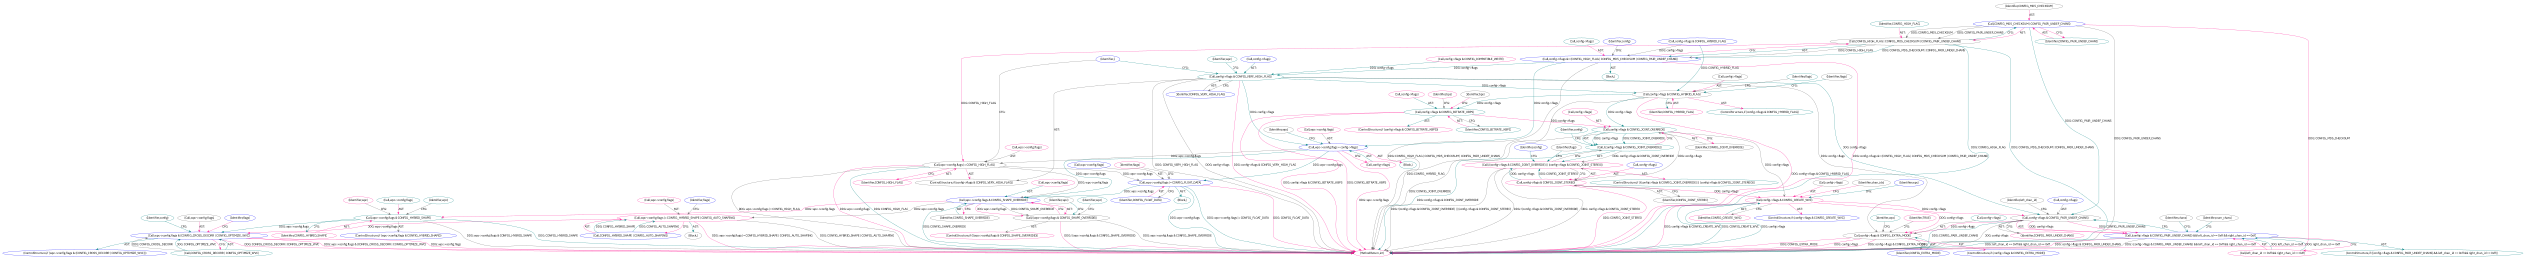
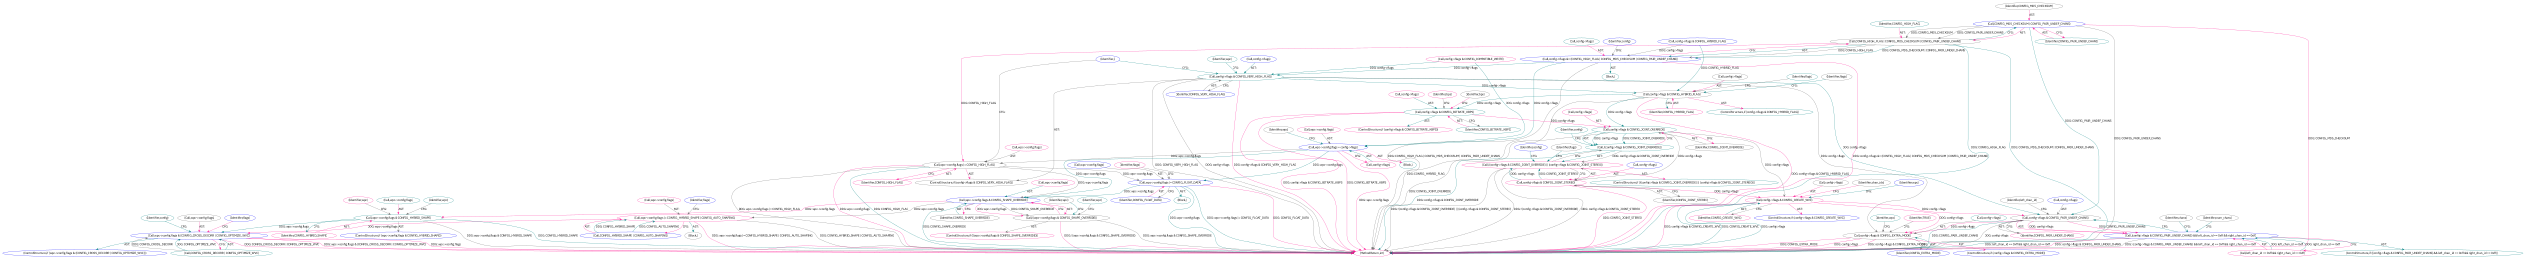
(1258, 129) -> (1490, 139)
